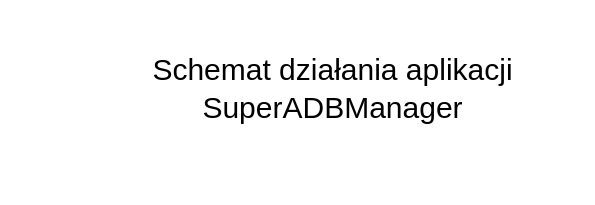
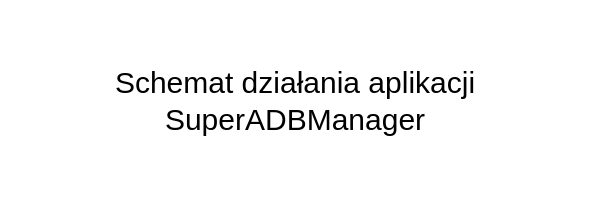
(334, 89) -> (296, 101)
